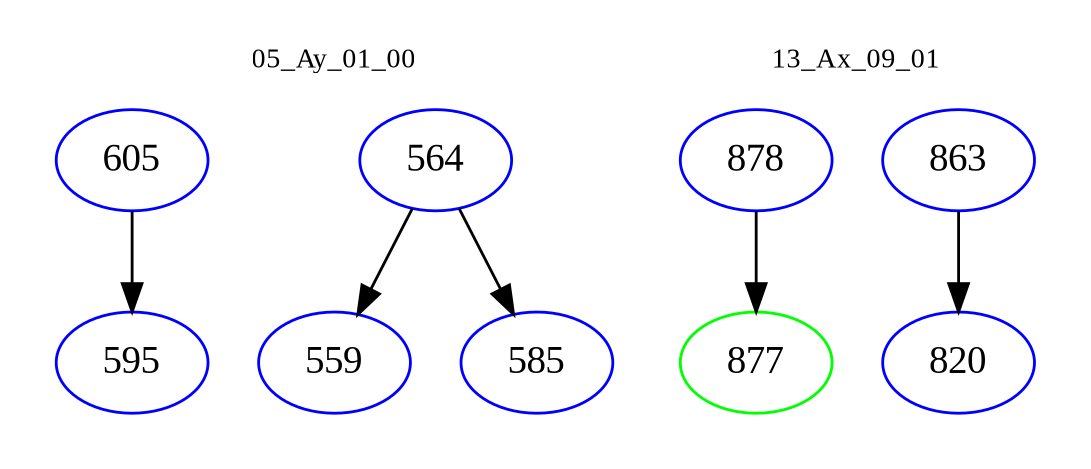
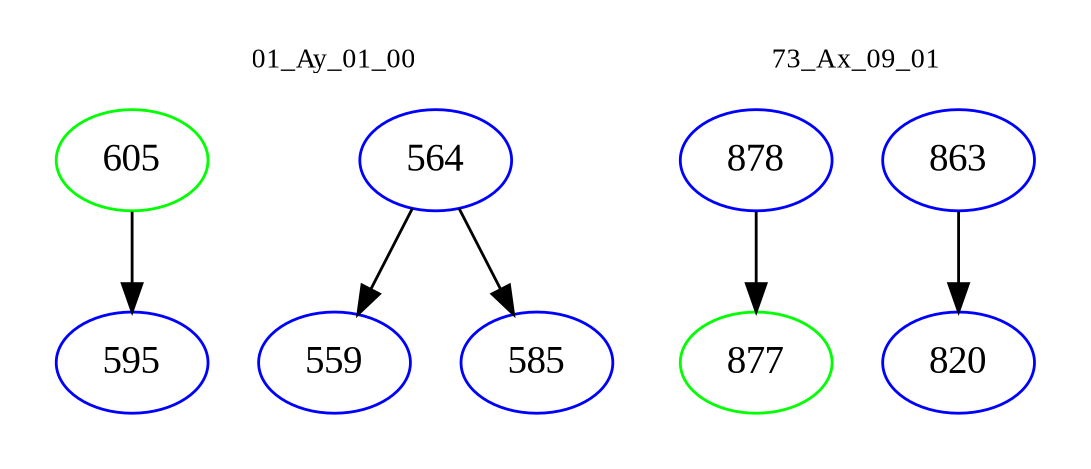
(335, 60) -> (335, 60)
(857, 60) -> (857, 60)
(132, 160) -> (132, 160)
